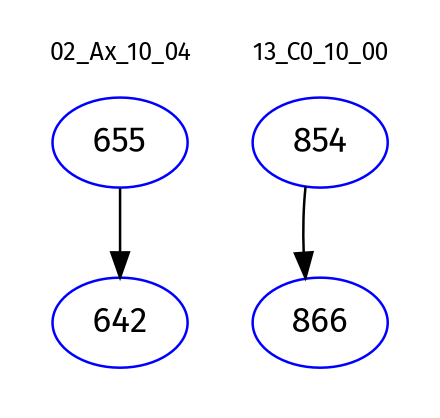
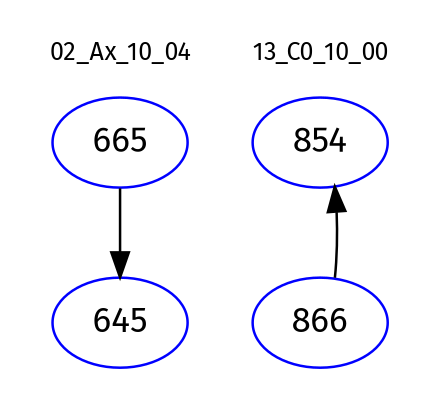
(120, 143) -> (120, 143)
(303, 220) -> (337, 245)
(120, 323) -> (120, 323)
